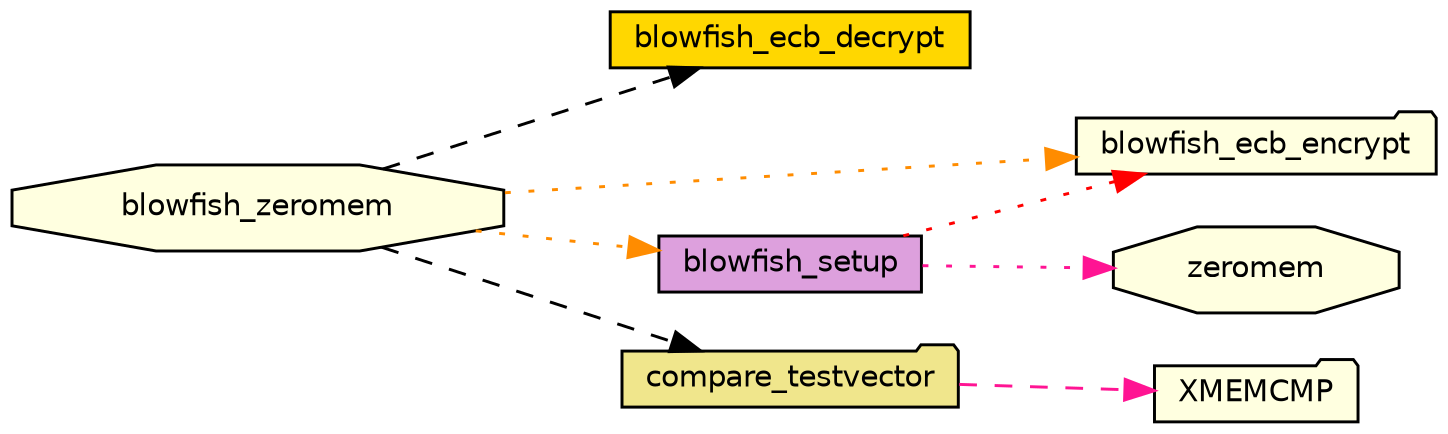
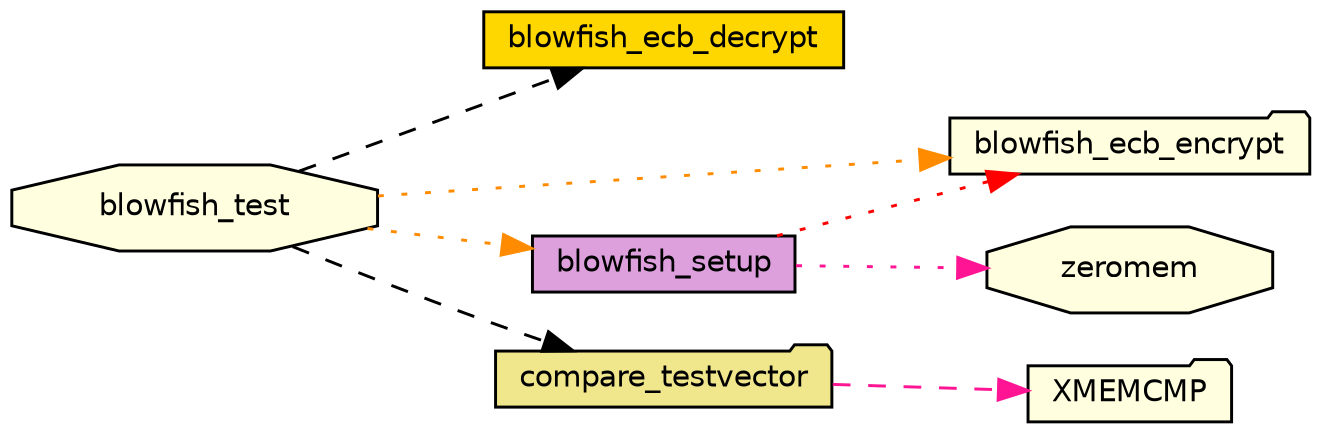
(258, 208) -> (195, 208)
